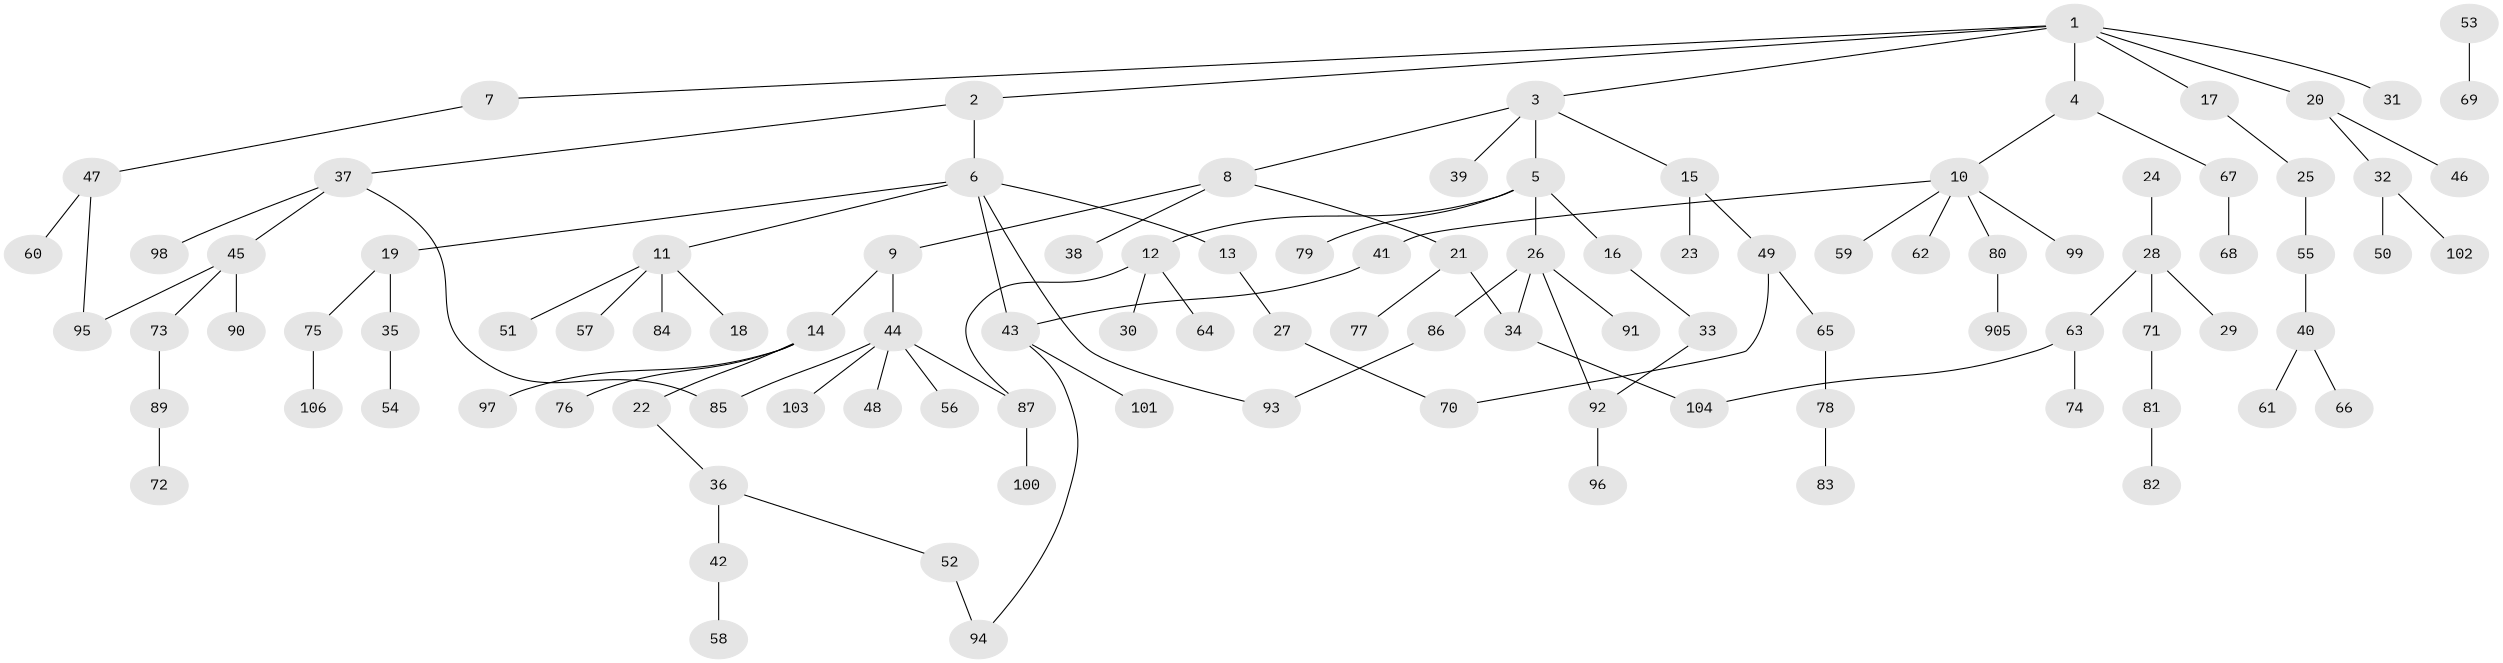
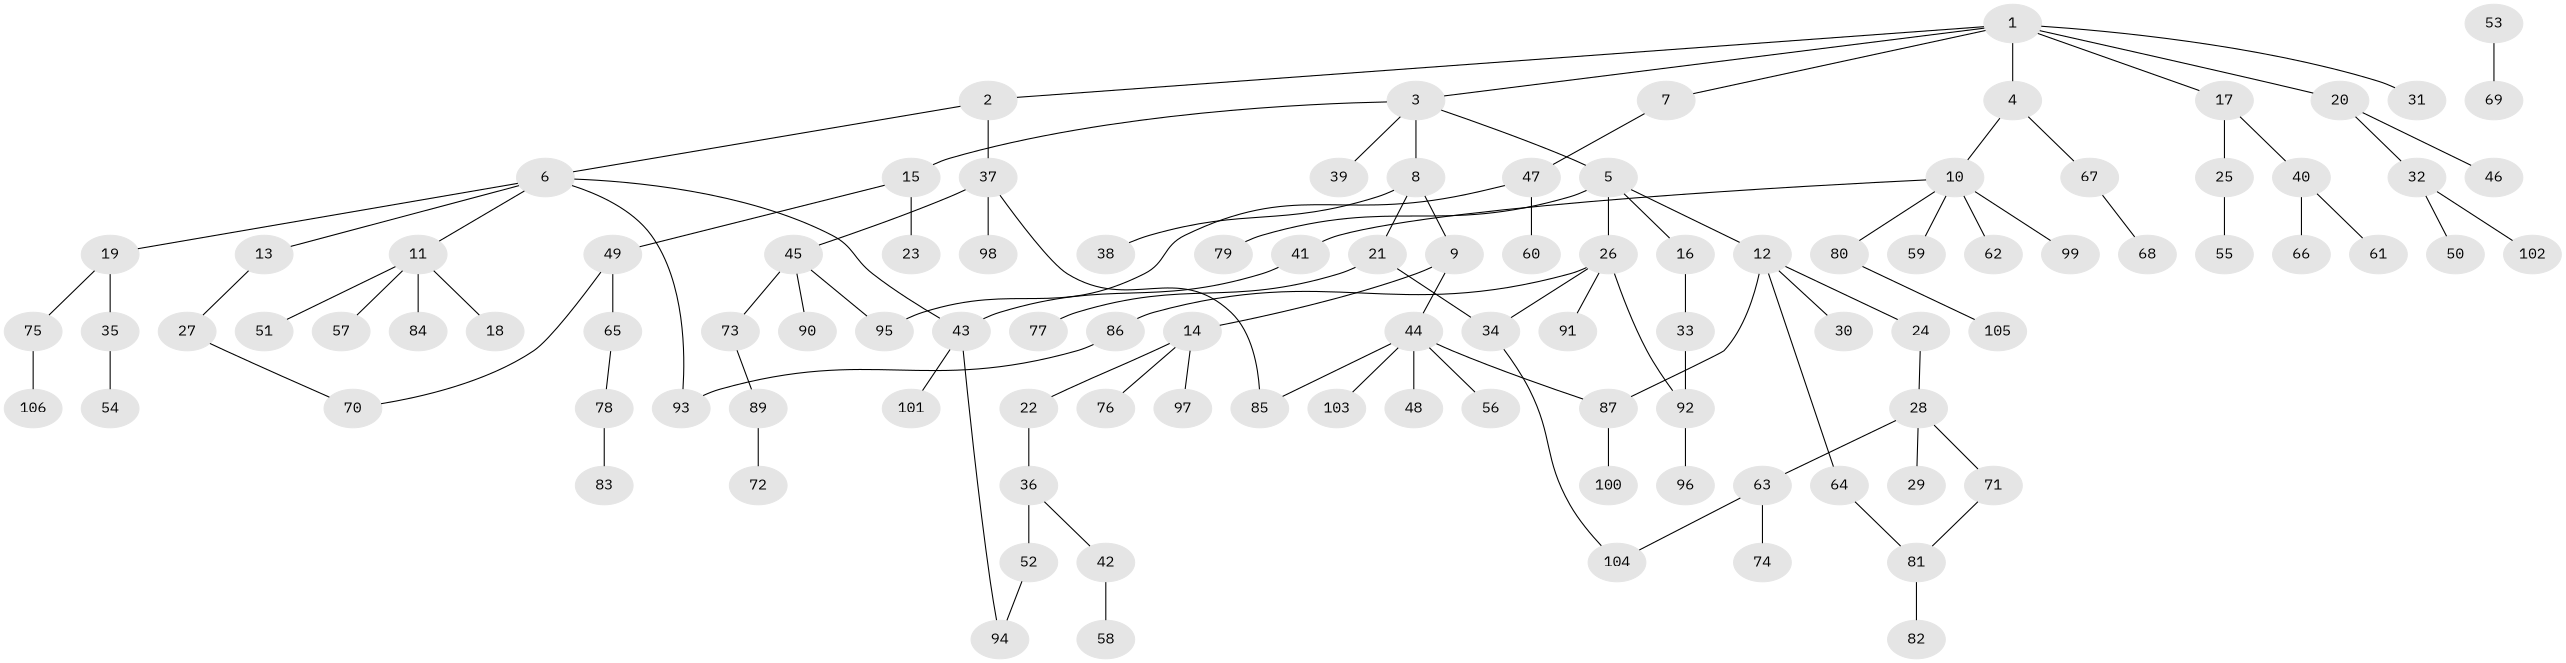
none -> (1842, 293)
(2306, 293) -> (2263, 139)
(1998, 332) -> (1998, 332)
none -> (1878, 524)
